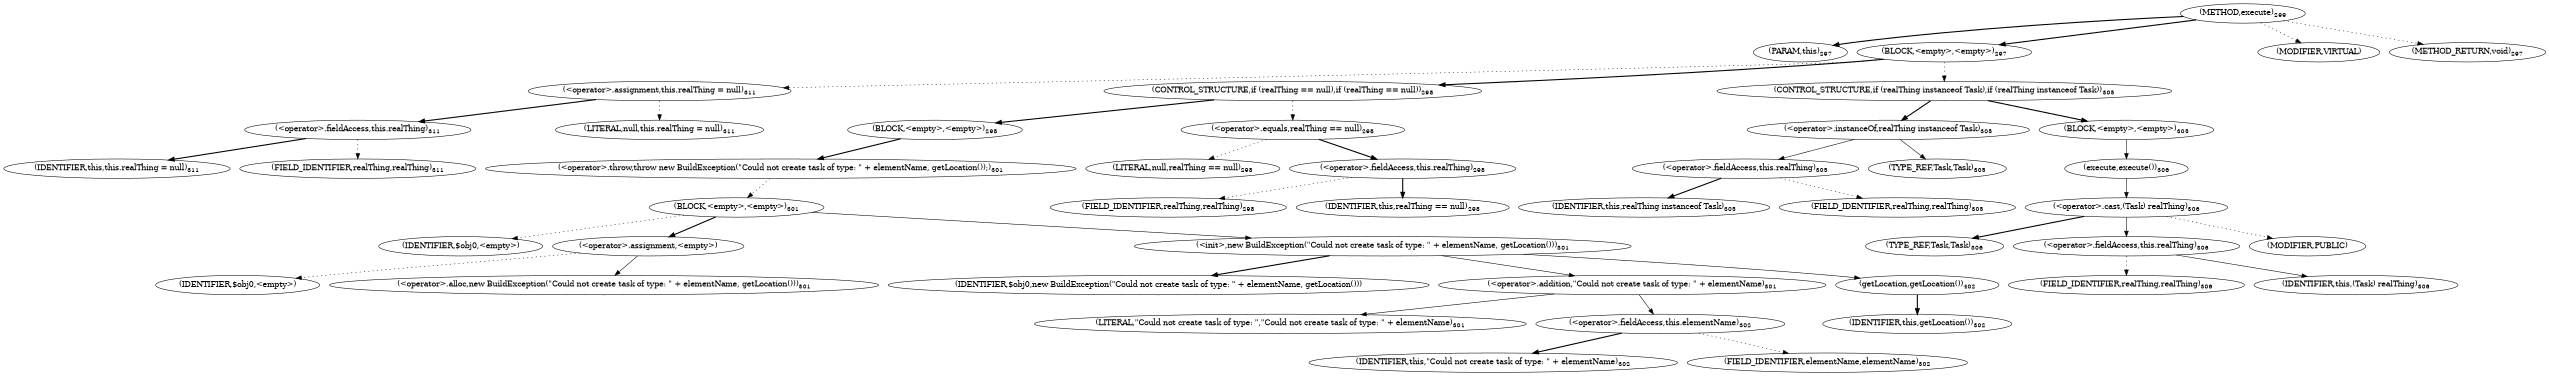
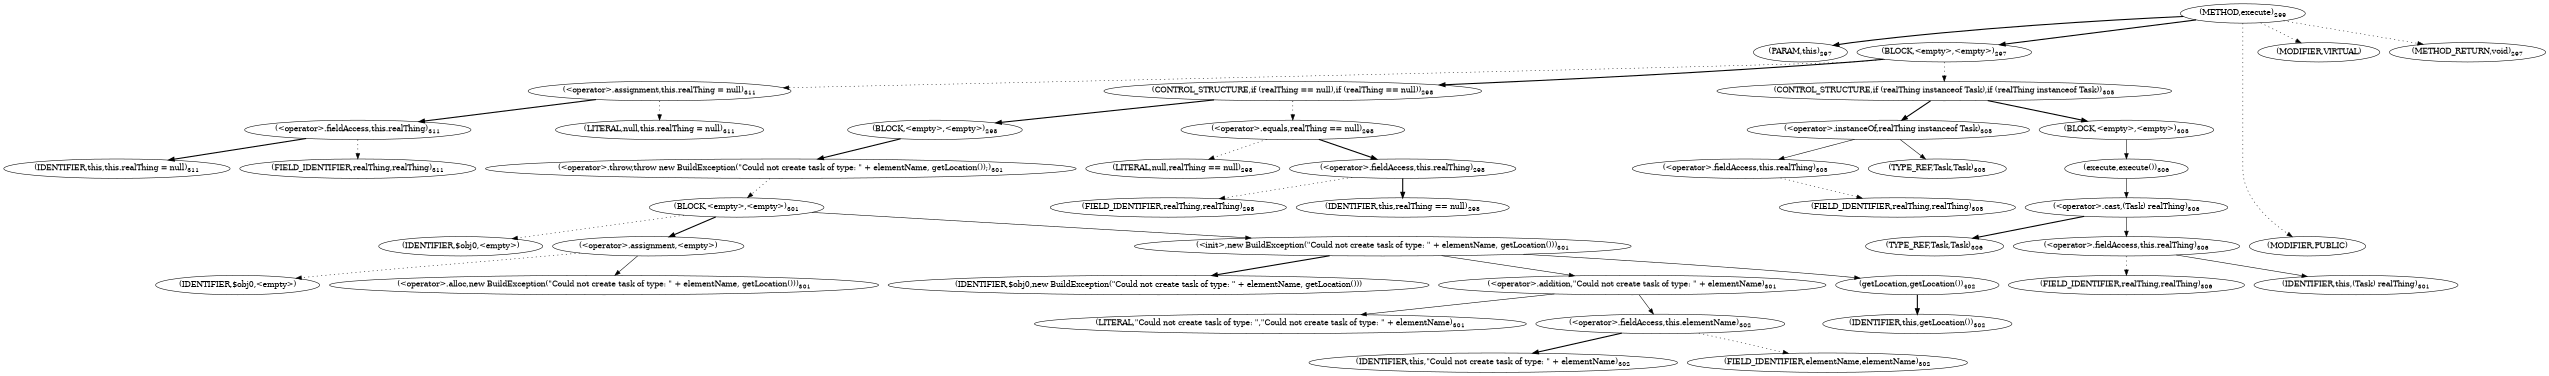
(1644, 207) -> none
(2217, 227) -> (2243, 137)
(2424, 284) -> (2424, 284)
